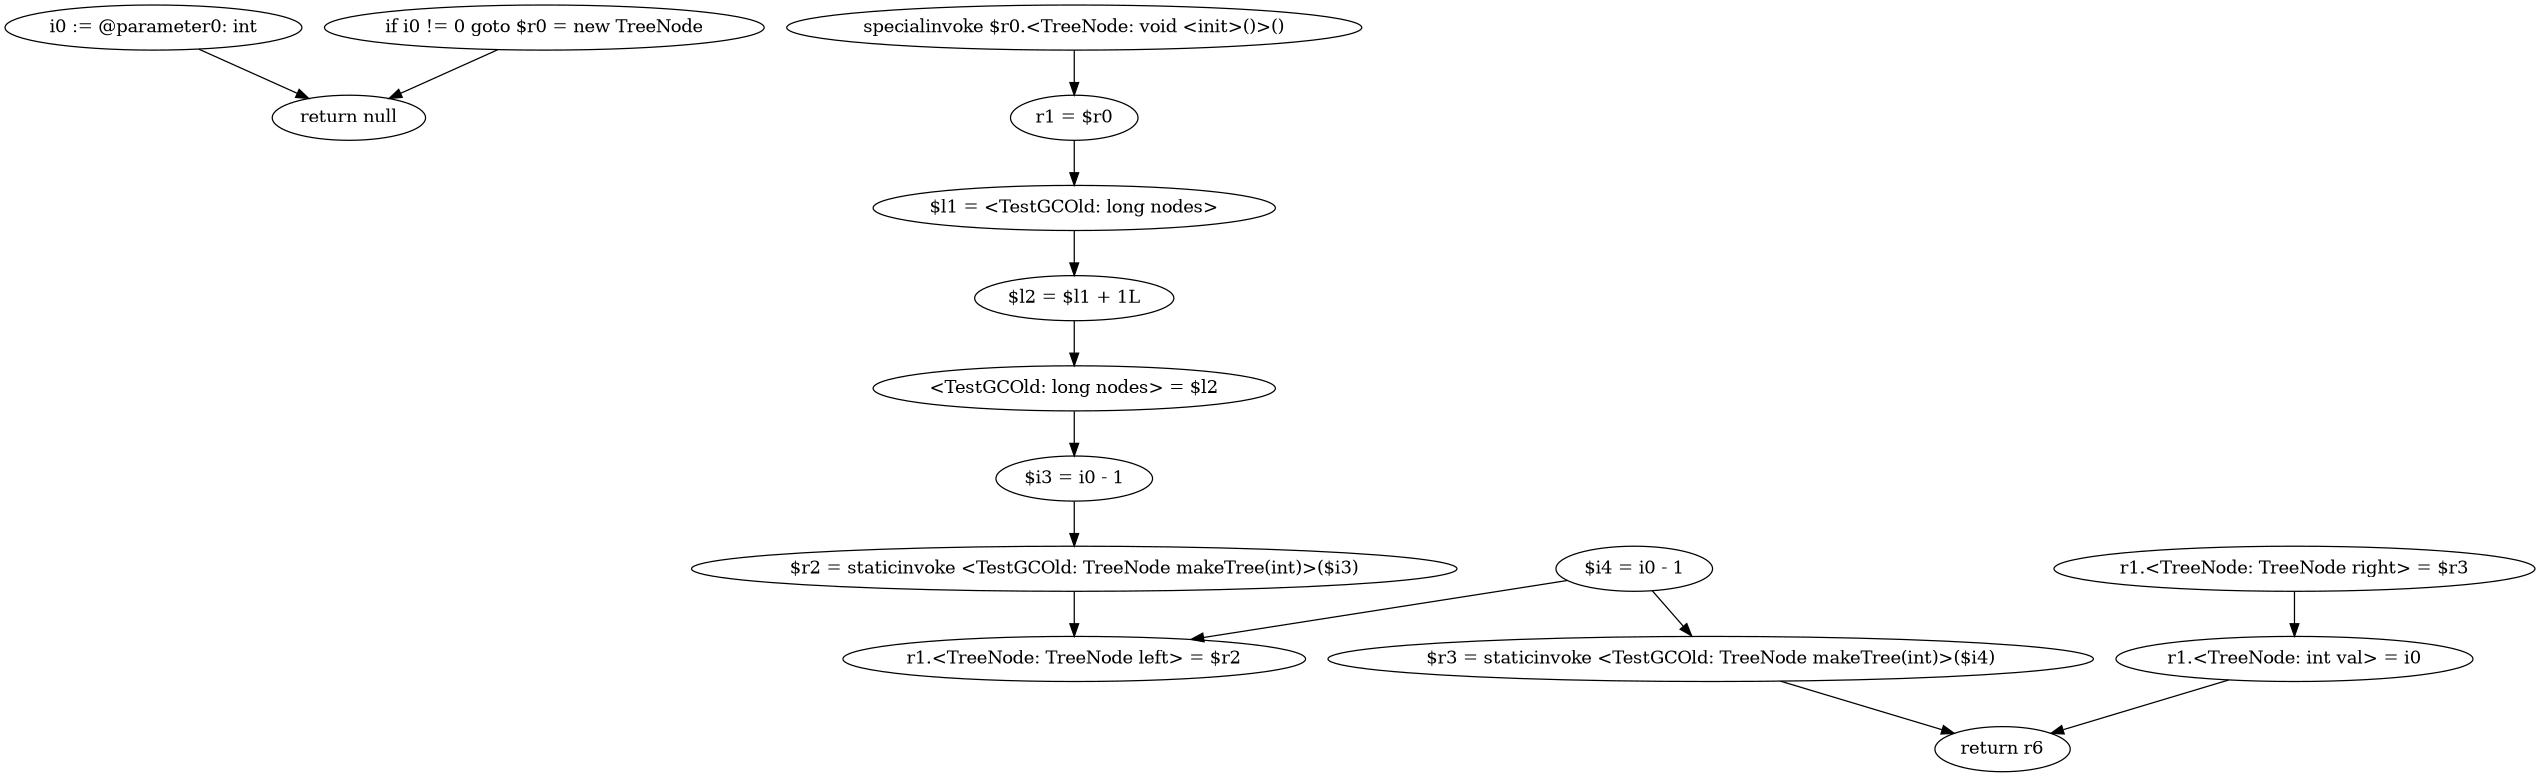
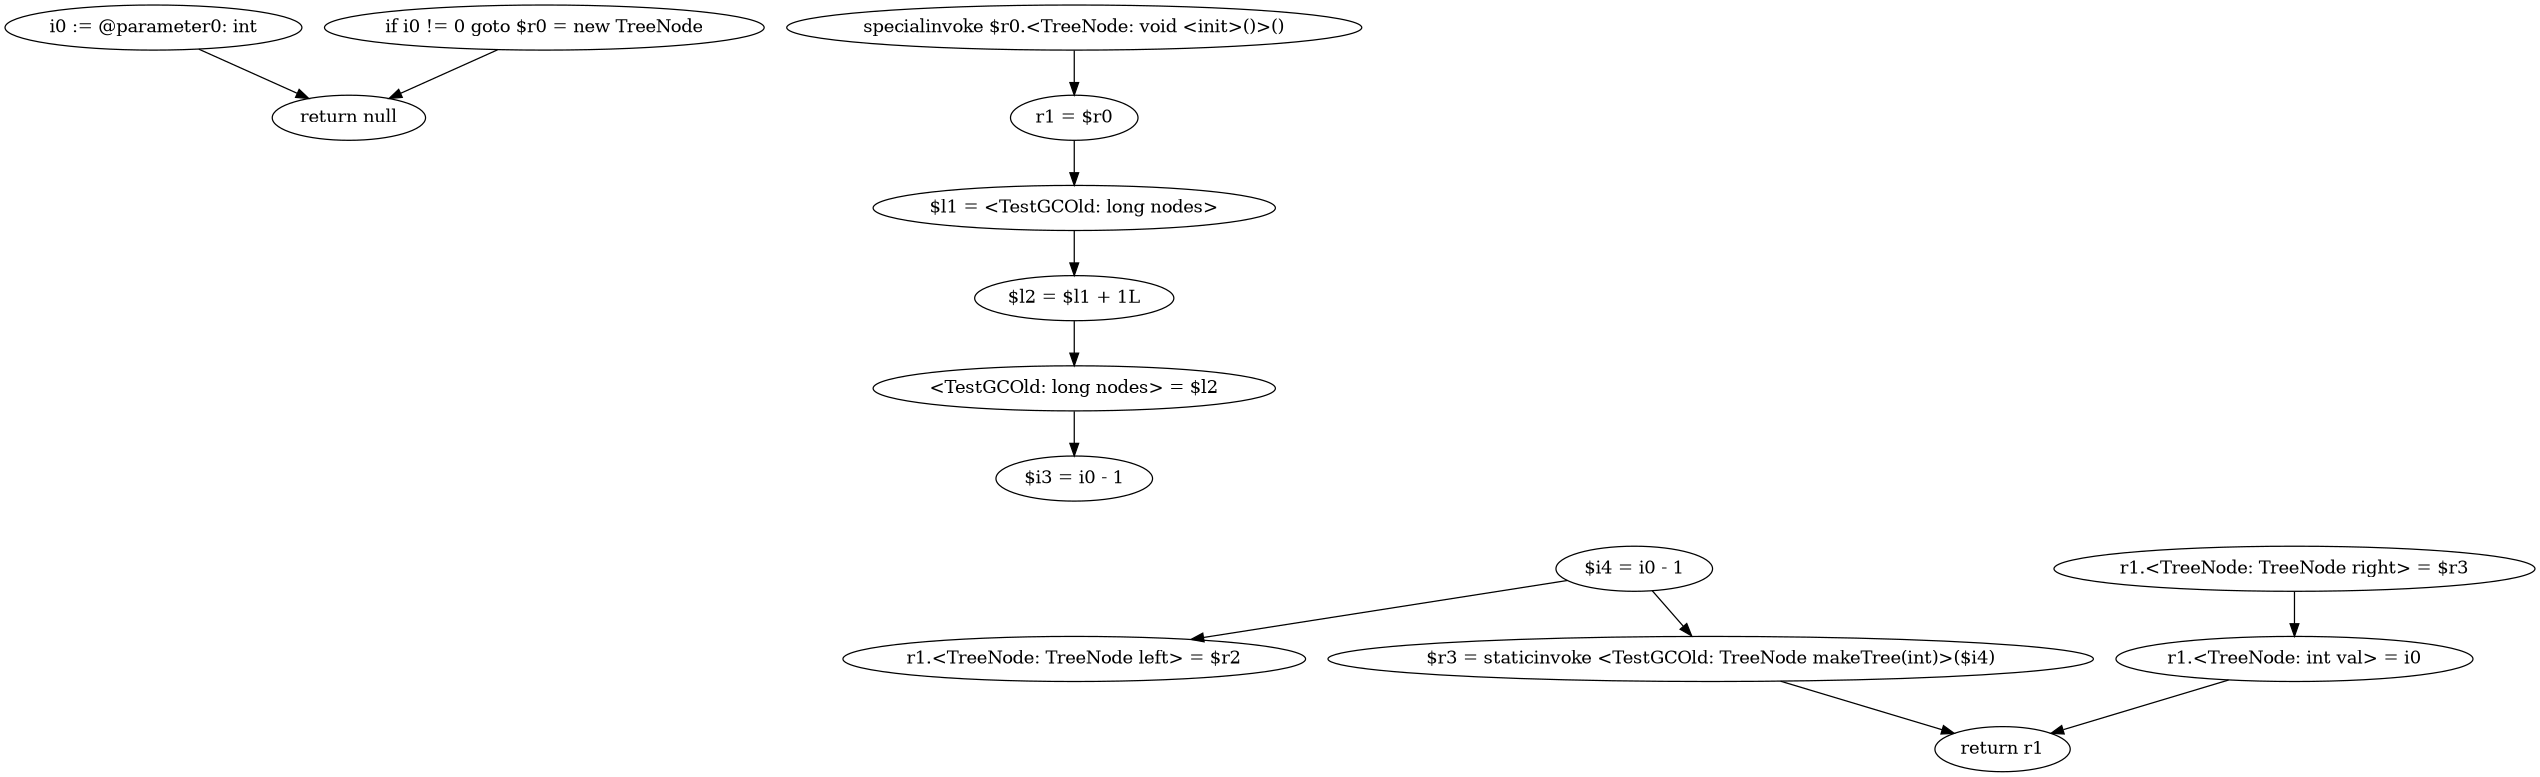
(1074, 569) -> none
(2003, 749) -> (2003, 749)
